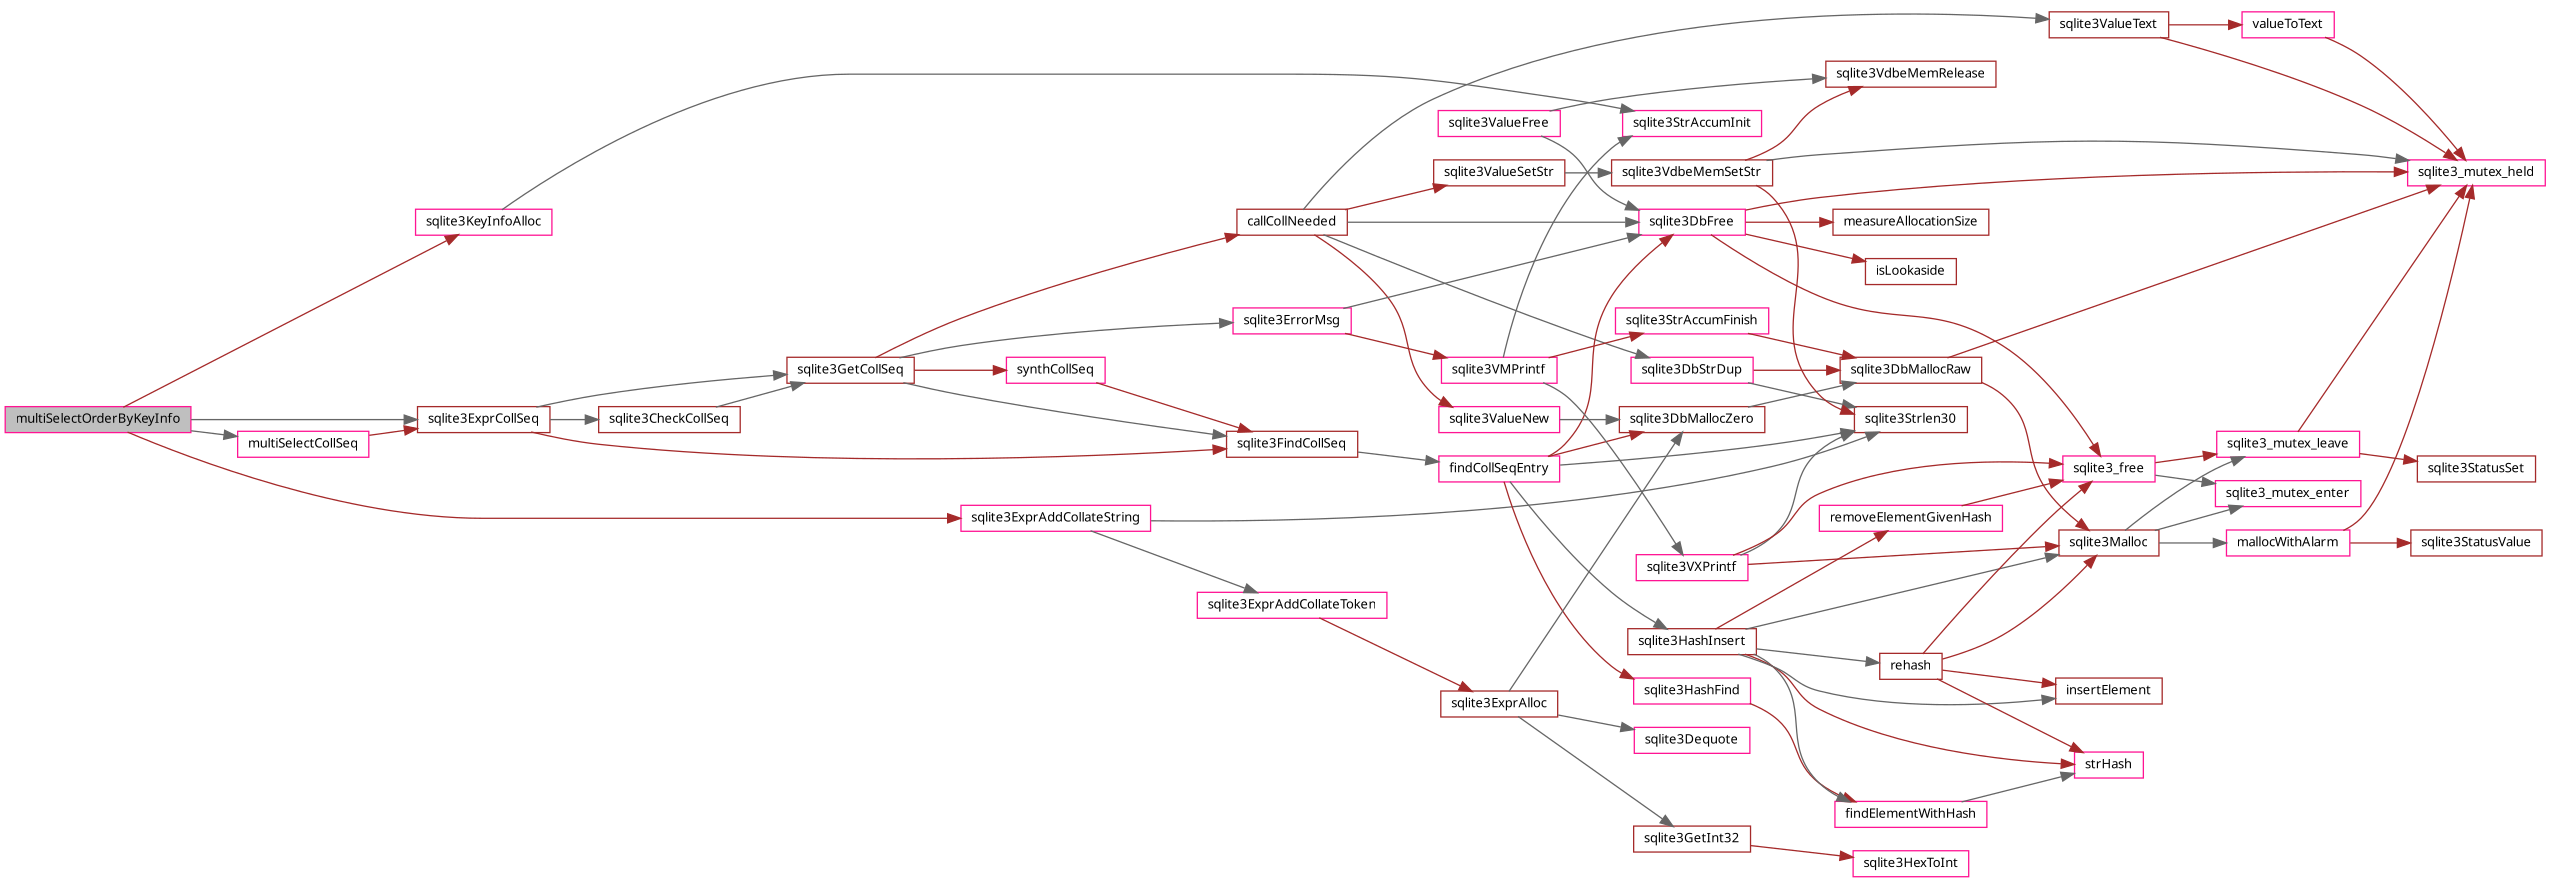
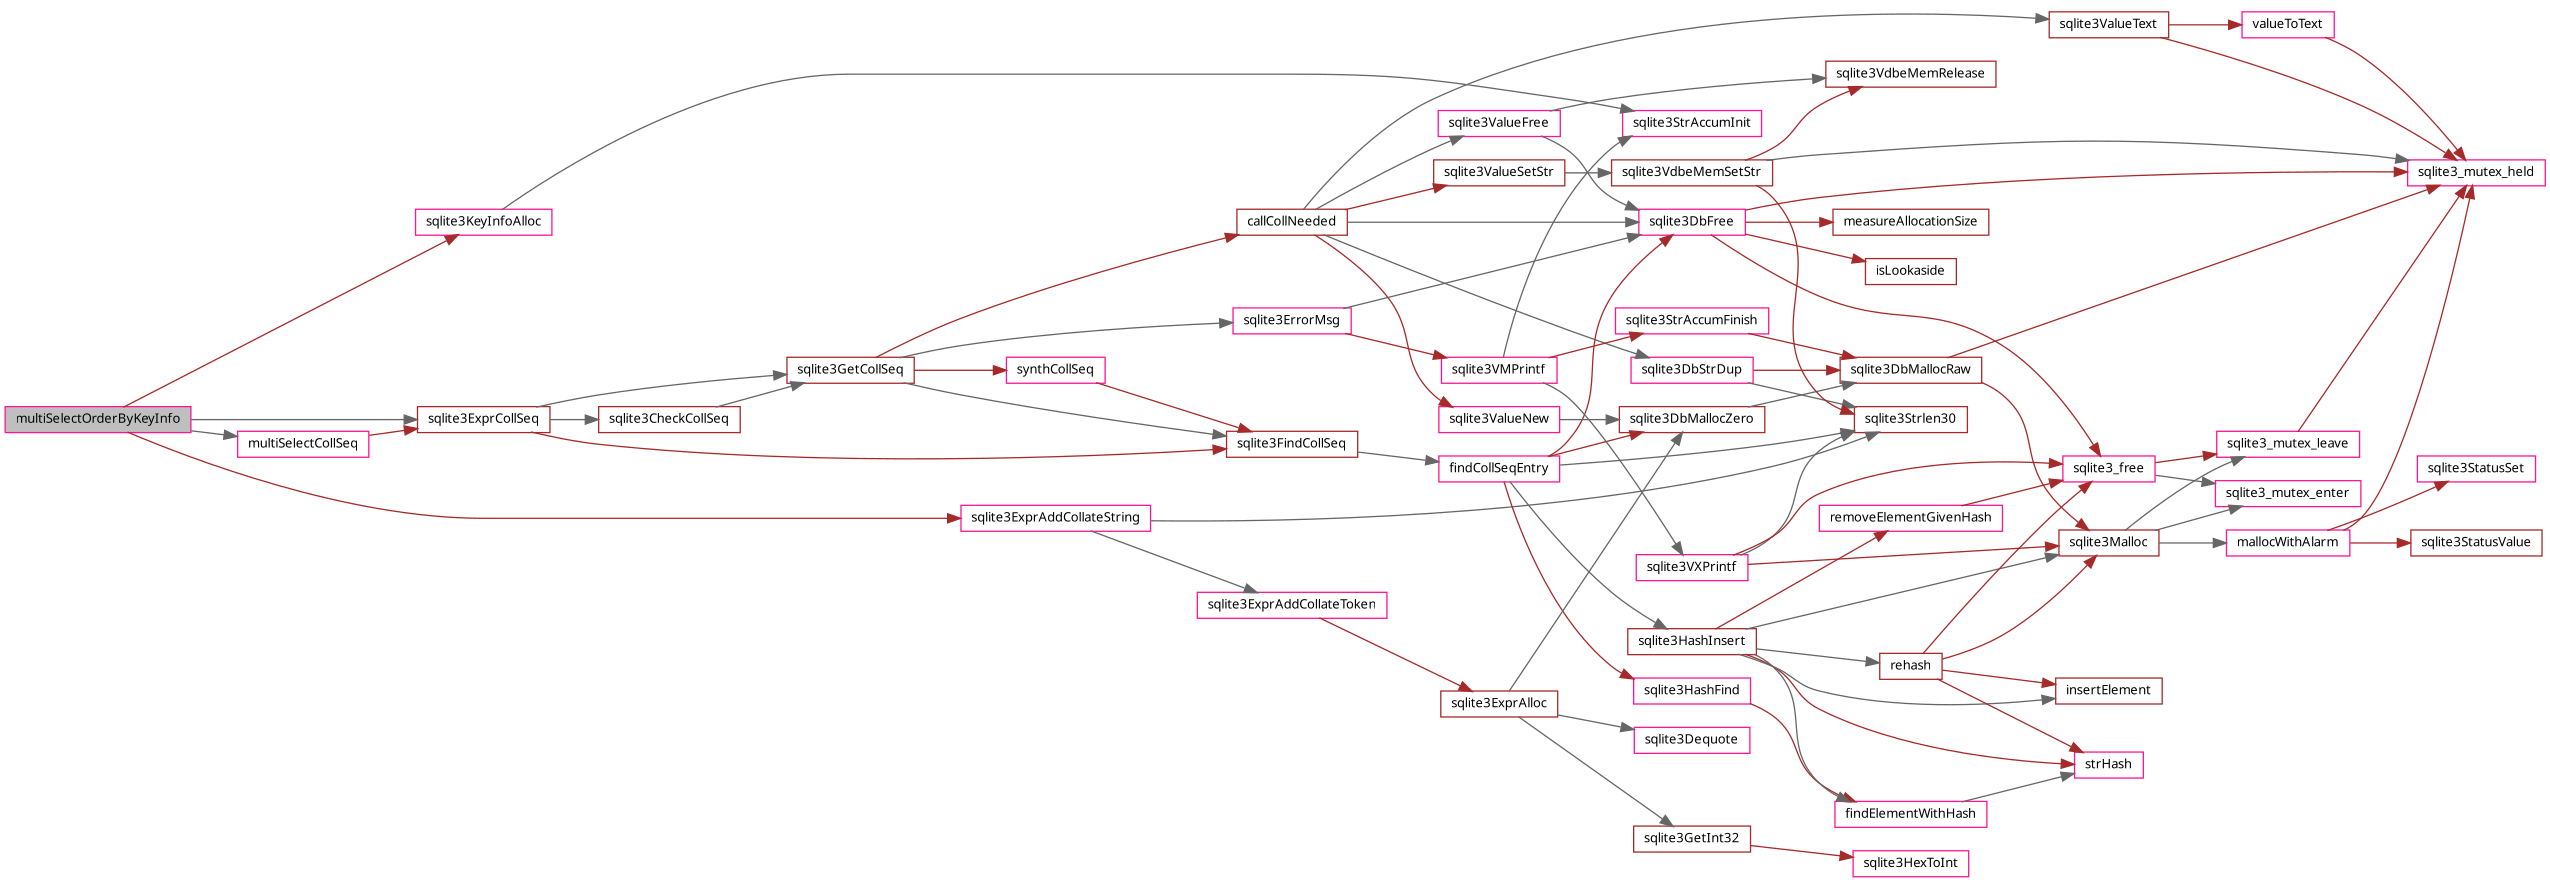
none -> (1382, 174)
(2382, 457) -> (2382, 510)
(2476, 469) -> (2476, 469)
